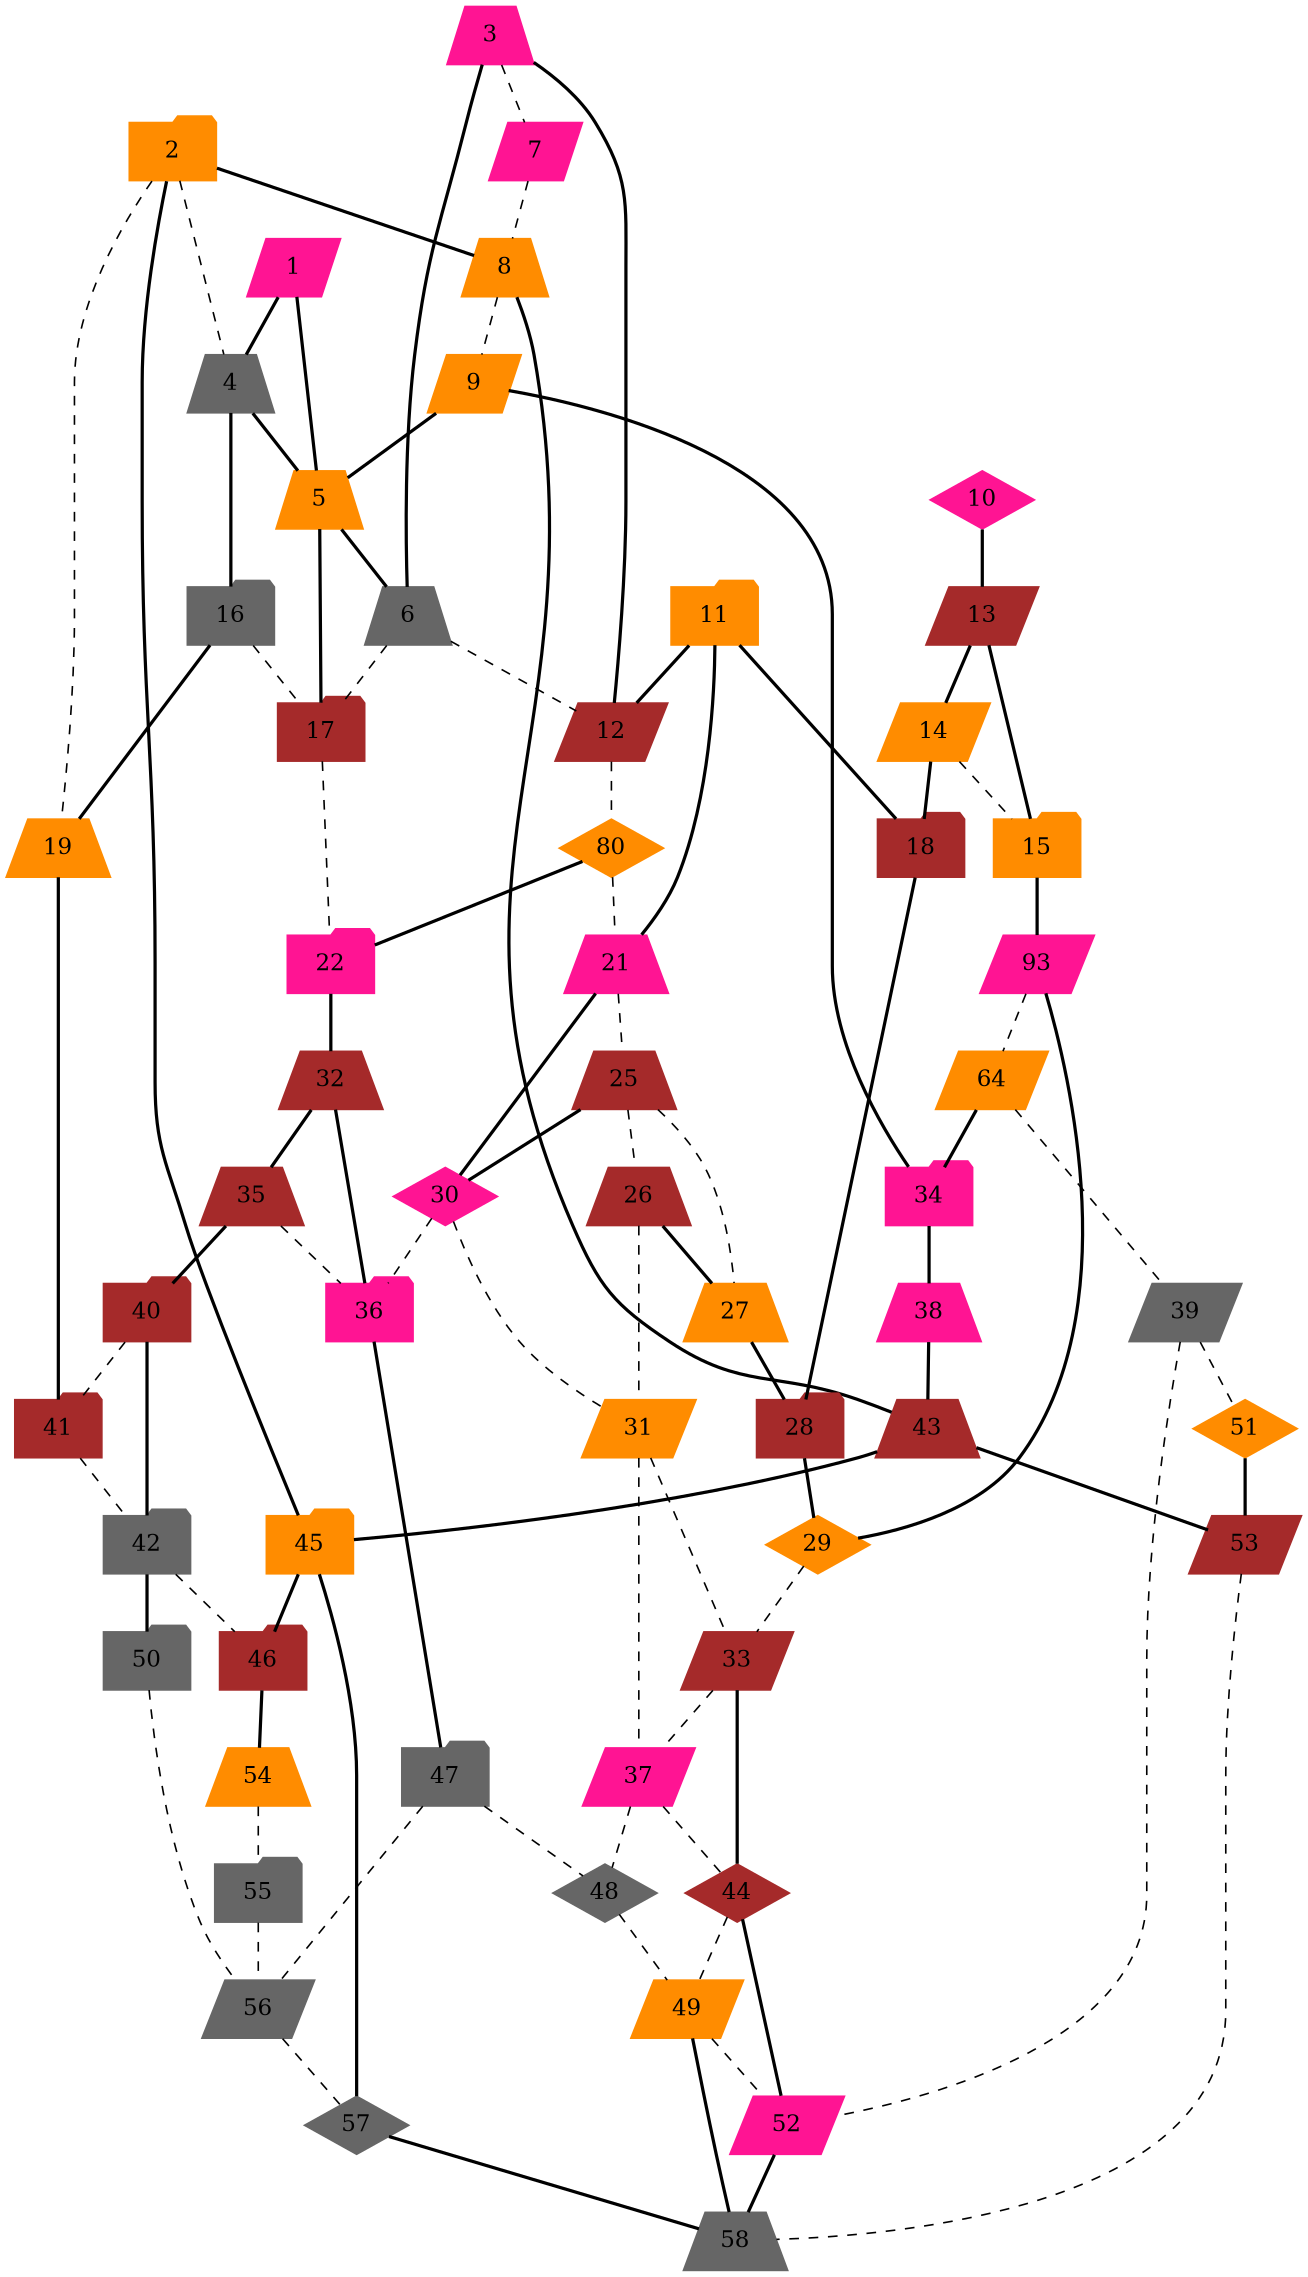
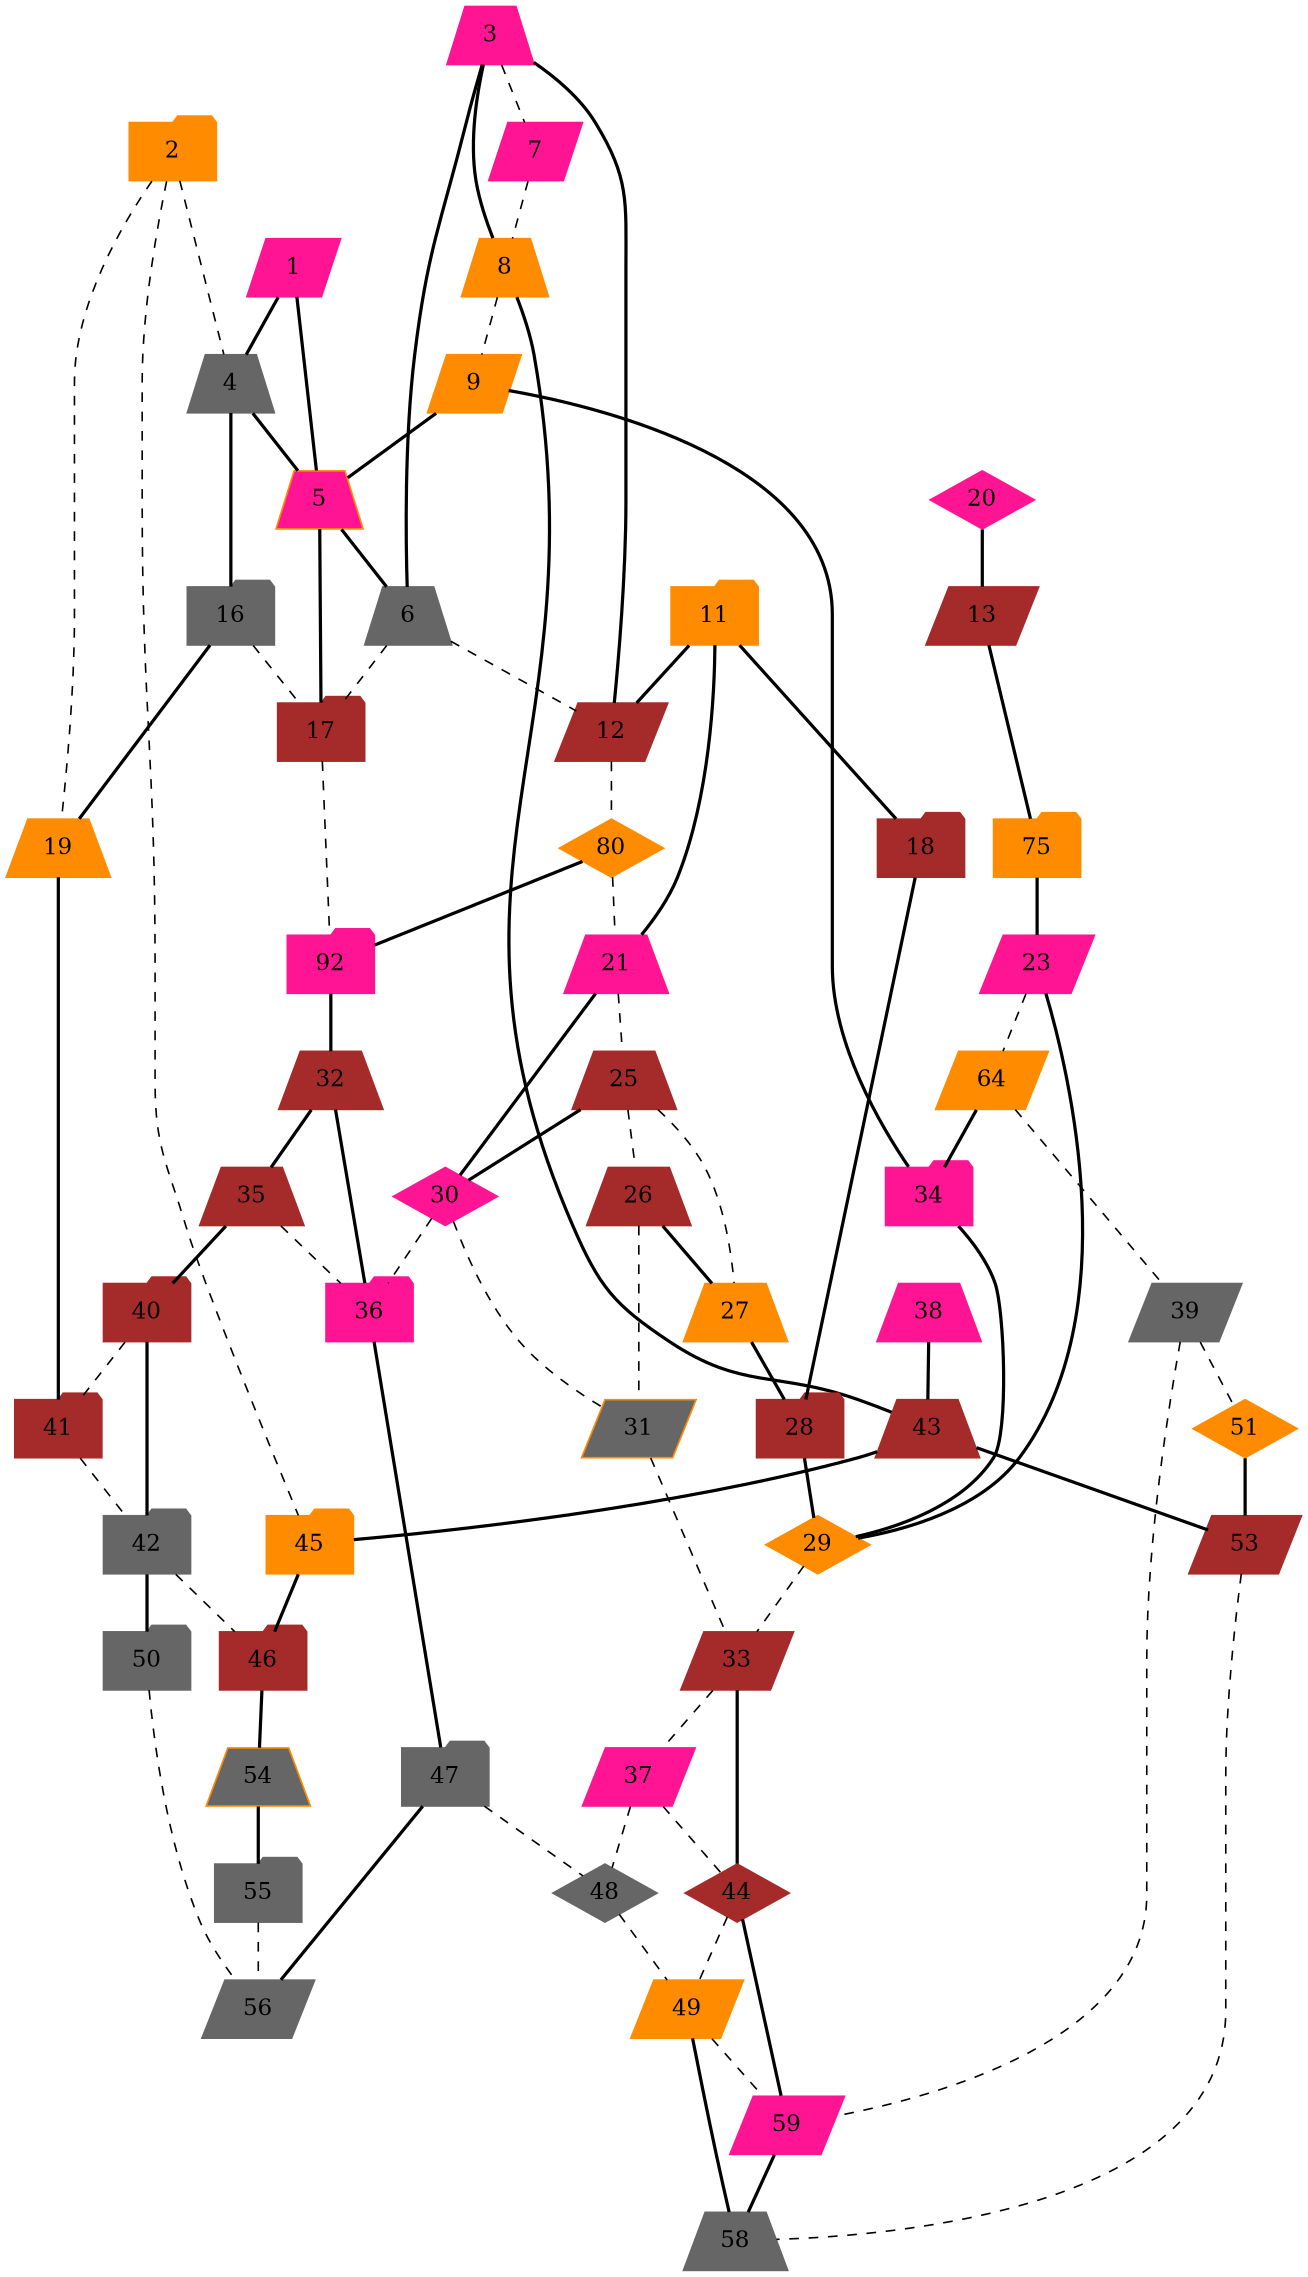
(346, 212) -> (474, 152)
(320, 500) -> (320, 500)
(982, 500) -> (982, 500)
(934, 732) -> none
(1037, 848) -> (1037, 848)
(154, 860) -> (154, 860)
(331, 964) -> (331, 964)
(1037, 964) -> (1037, 964)
(929, 1255) -> (1002, 1418)
(639, 1429) -> (639, 1429)
(639, 1603) -> none
(258, 1777) -> (258, 1777)
(258, 1835) -> (258, 1835)
(345, 1902) -> (352, 1893)
(357, 2125) -> none
(787, 2125) -> (787, 2125)
